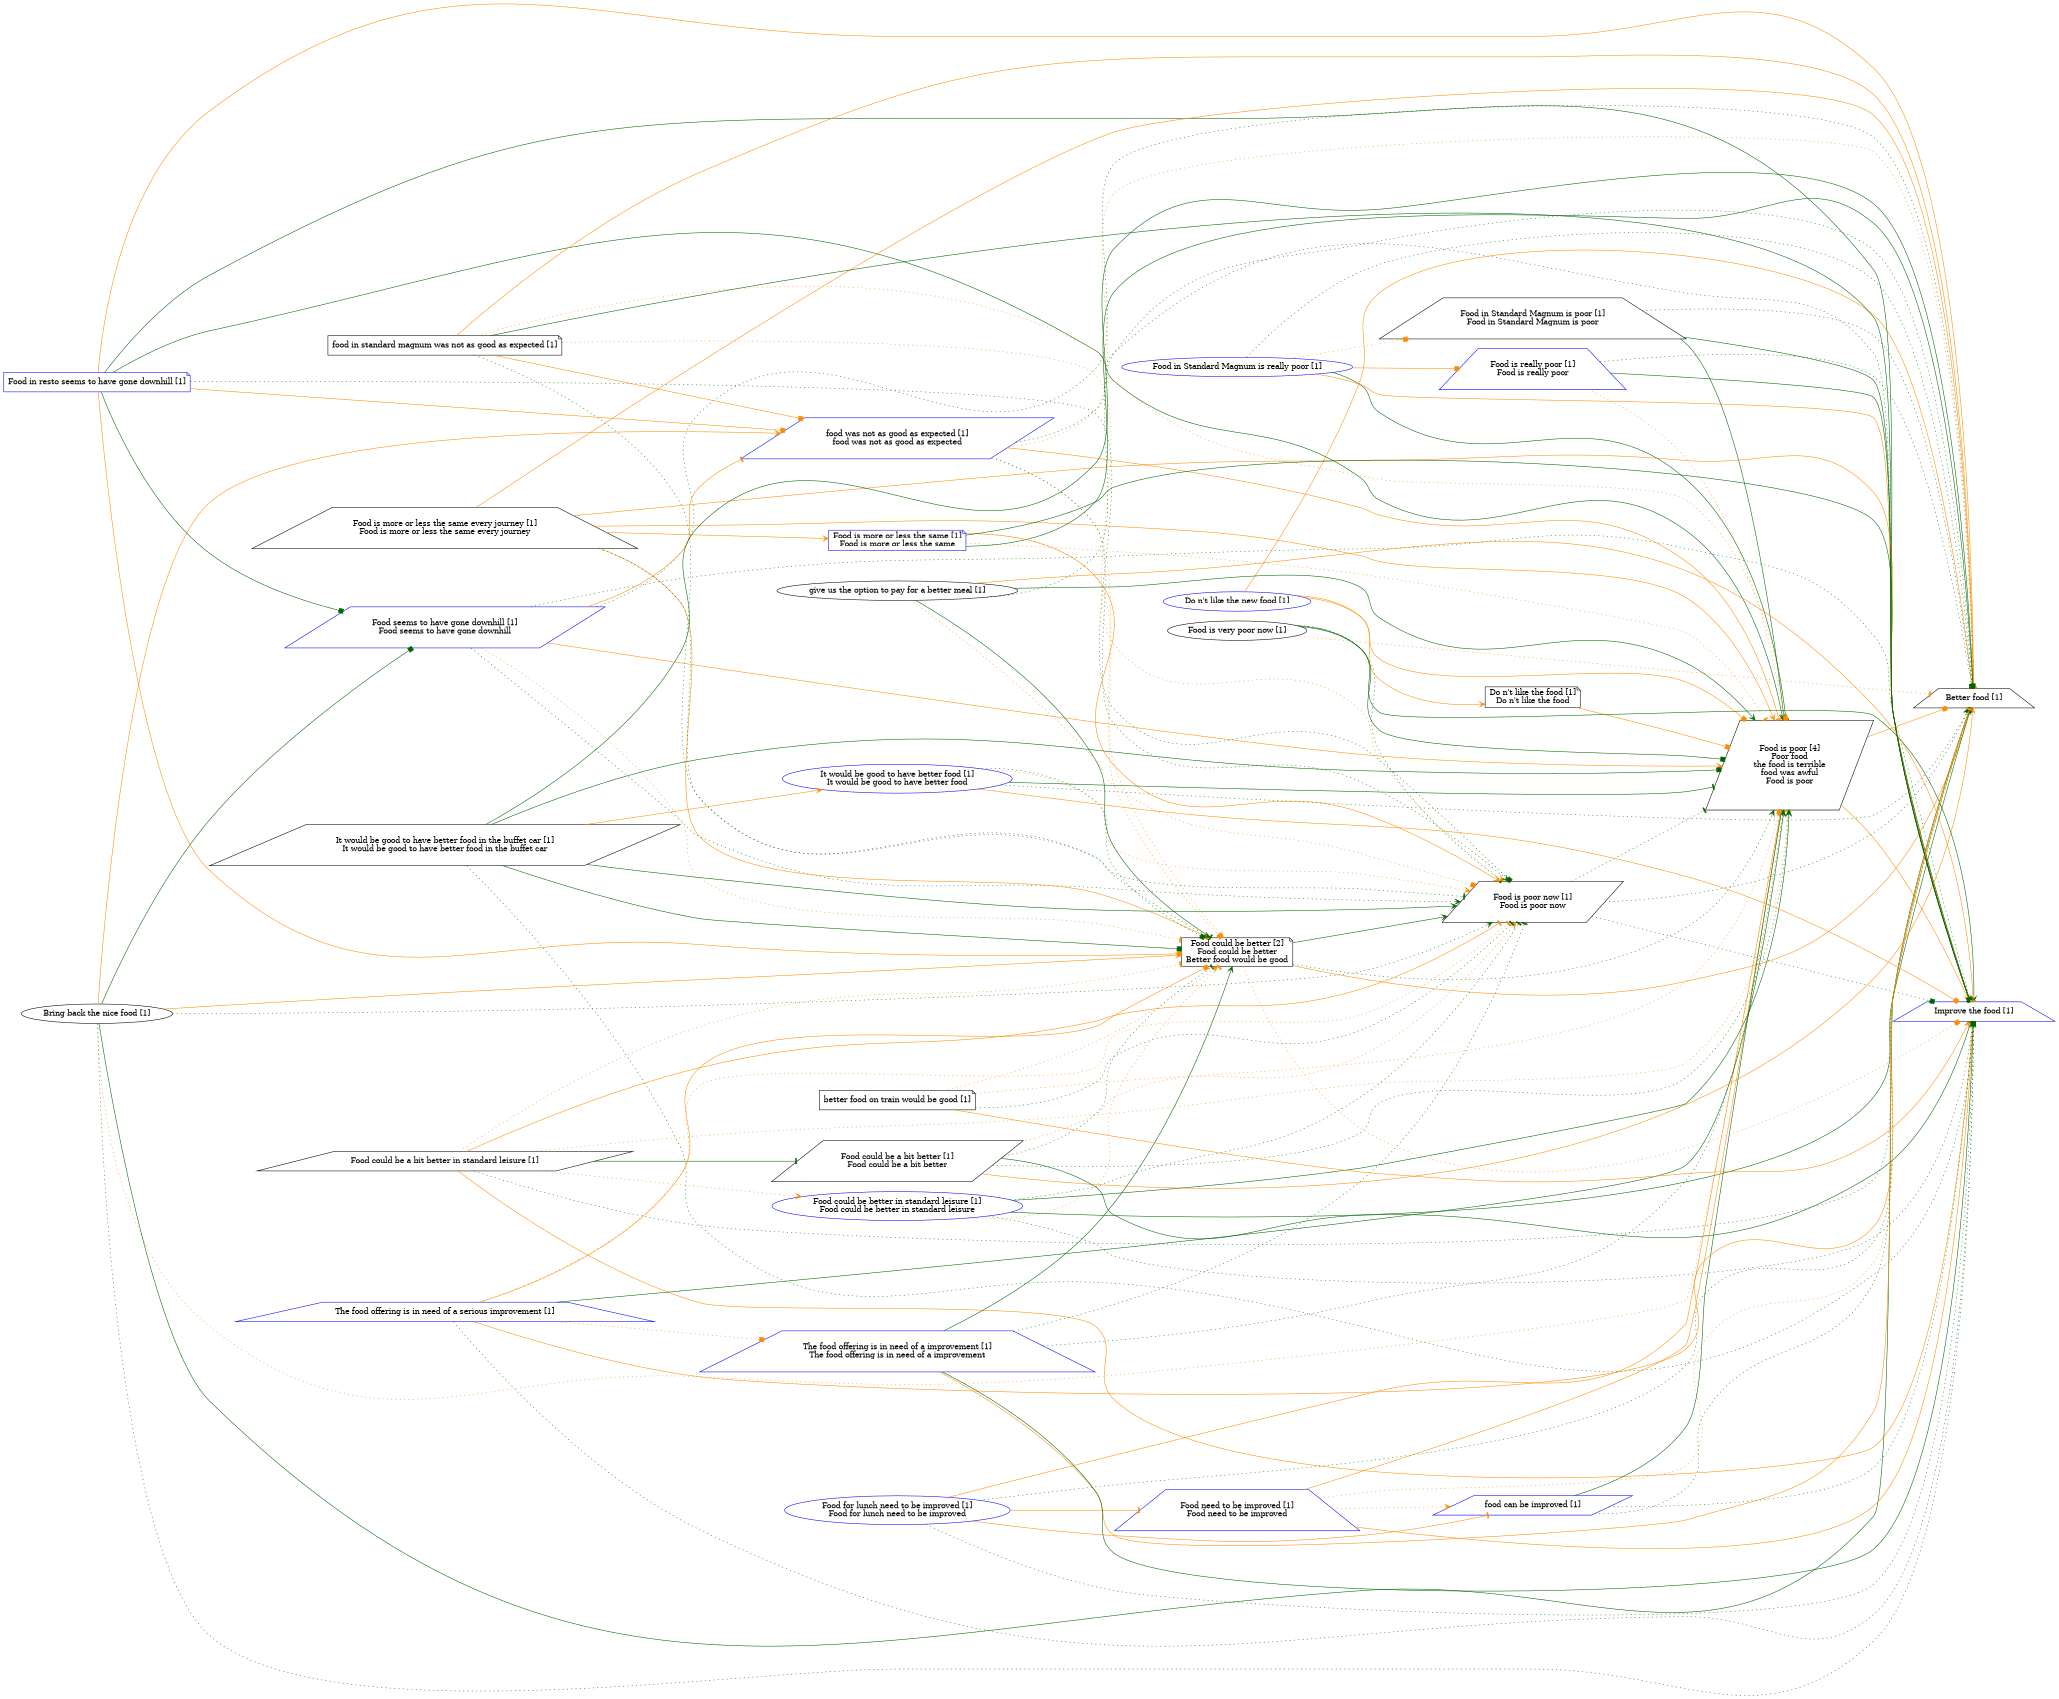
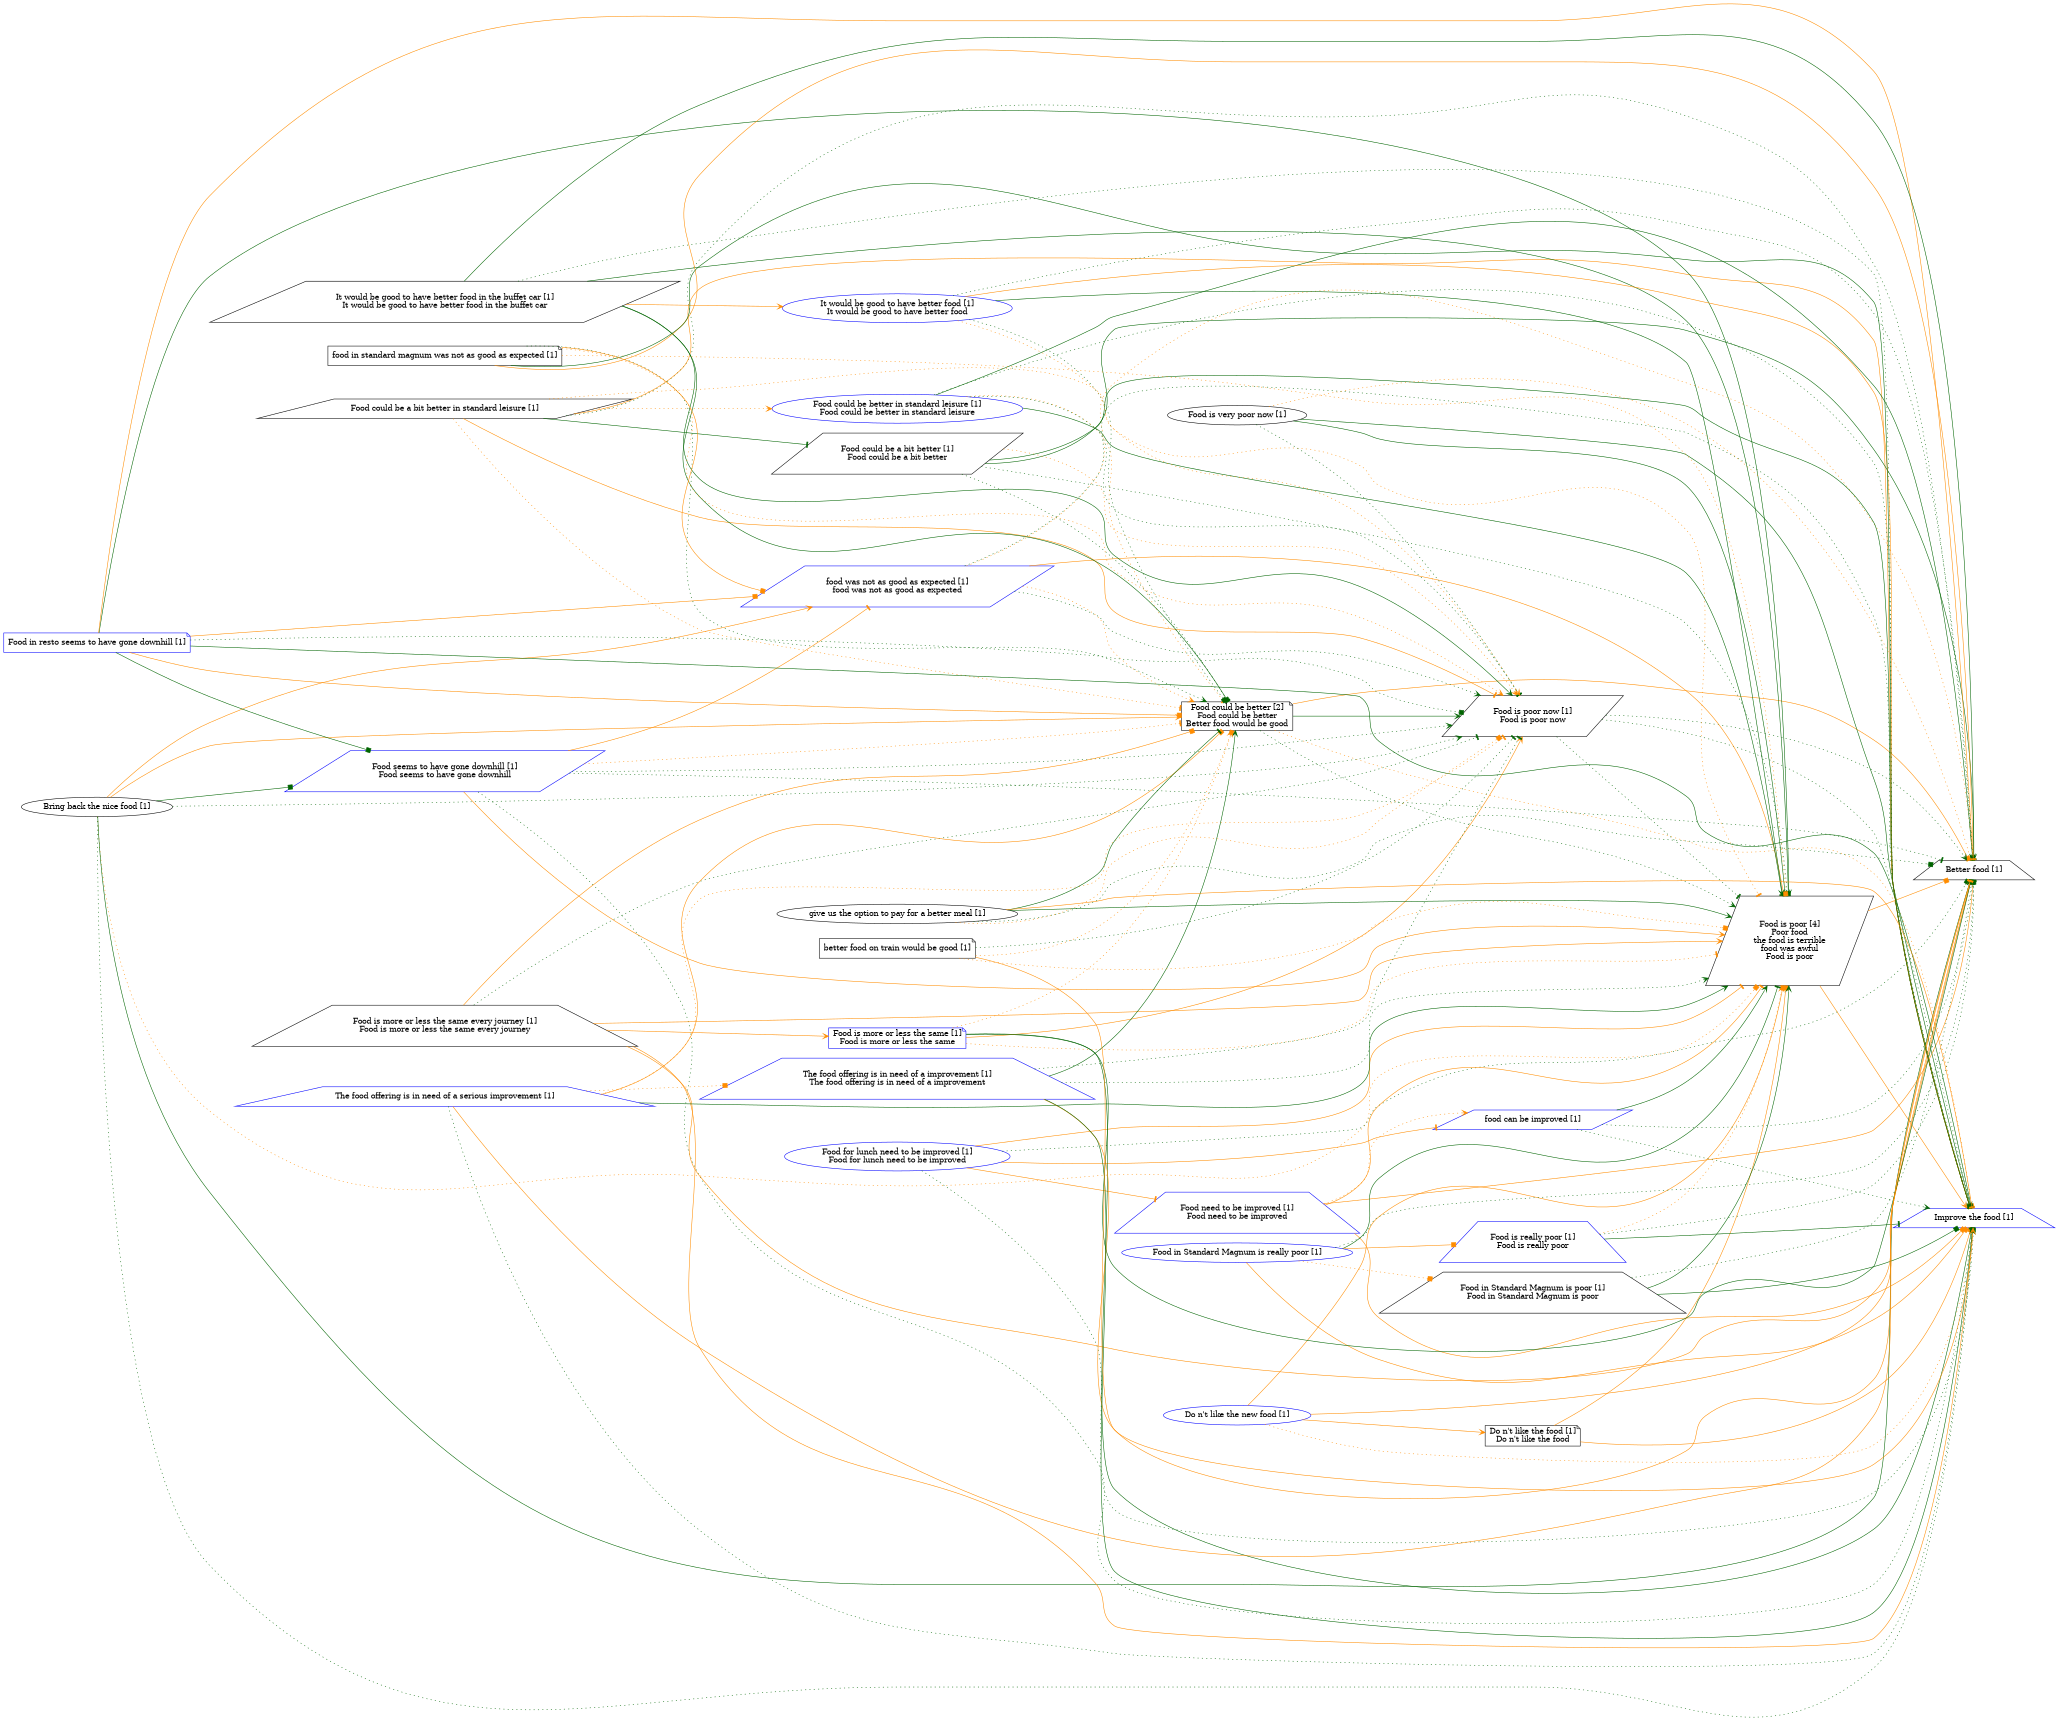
(1591, 1137) -> (1614, 323)
(1821, 1297) -> (1735, 1156)
none -> (1822, 1416)
none -> (1690, 1462)
